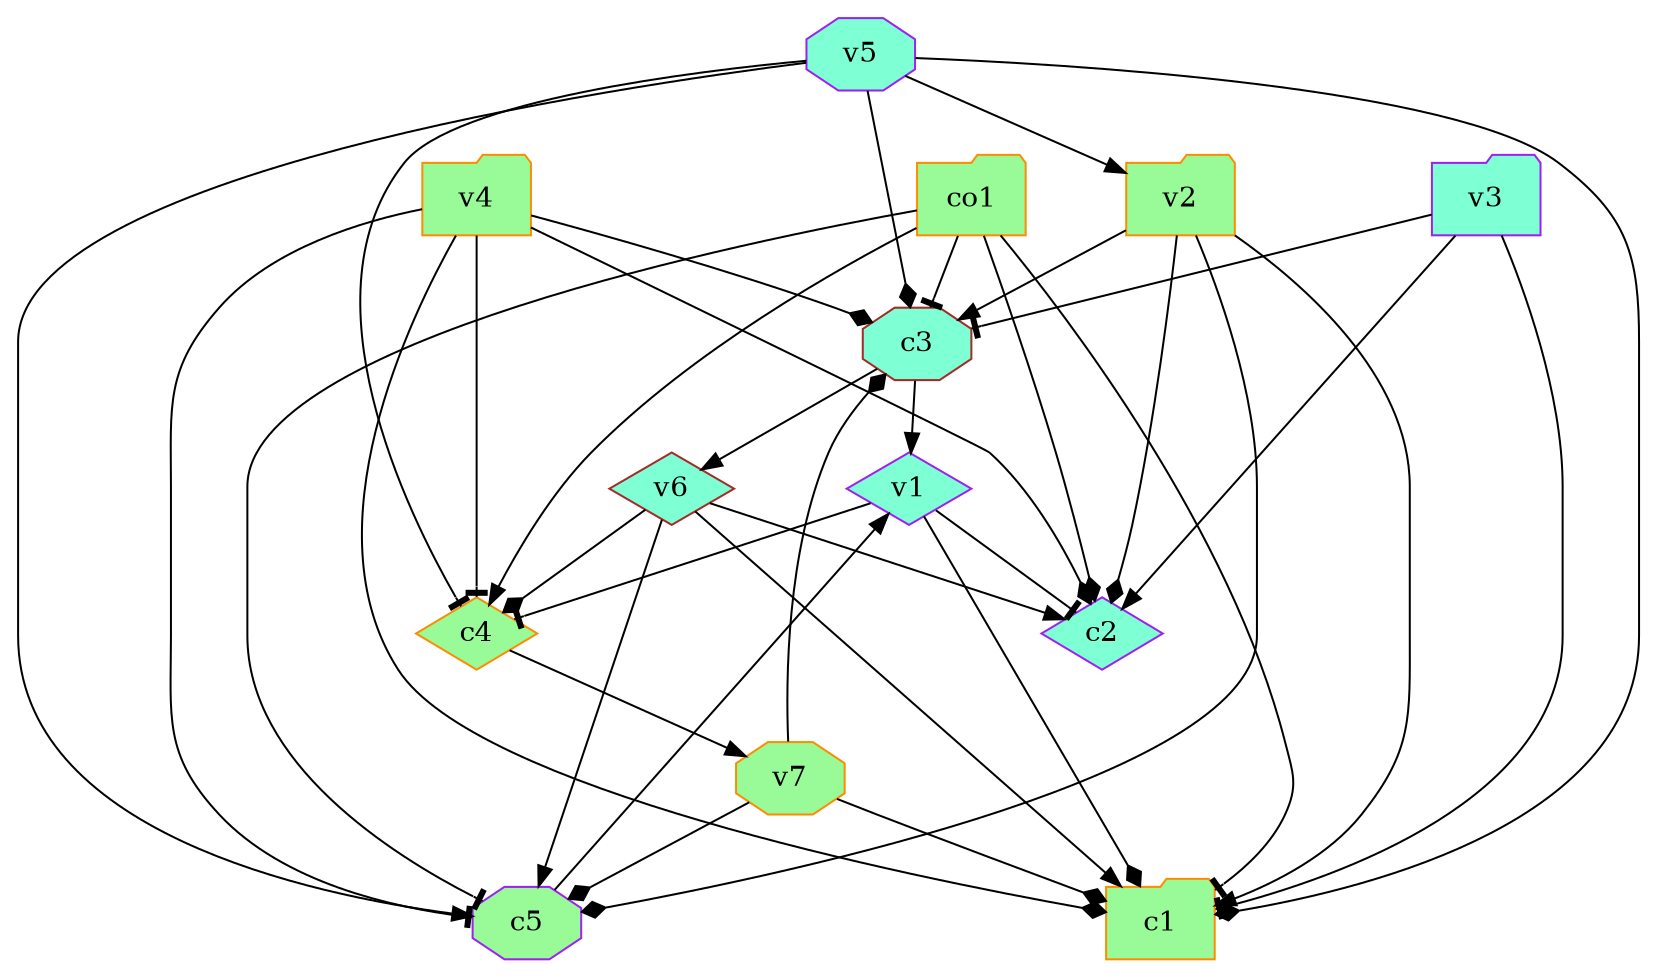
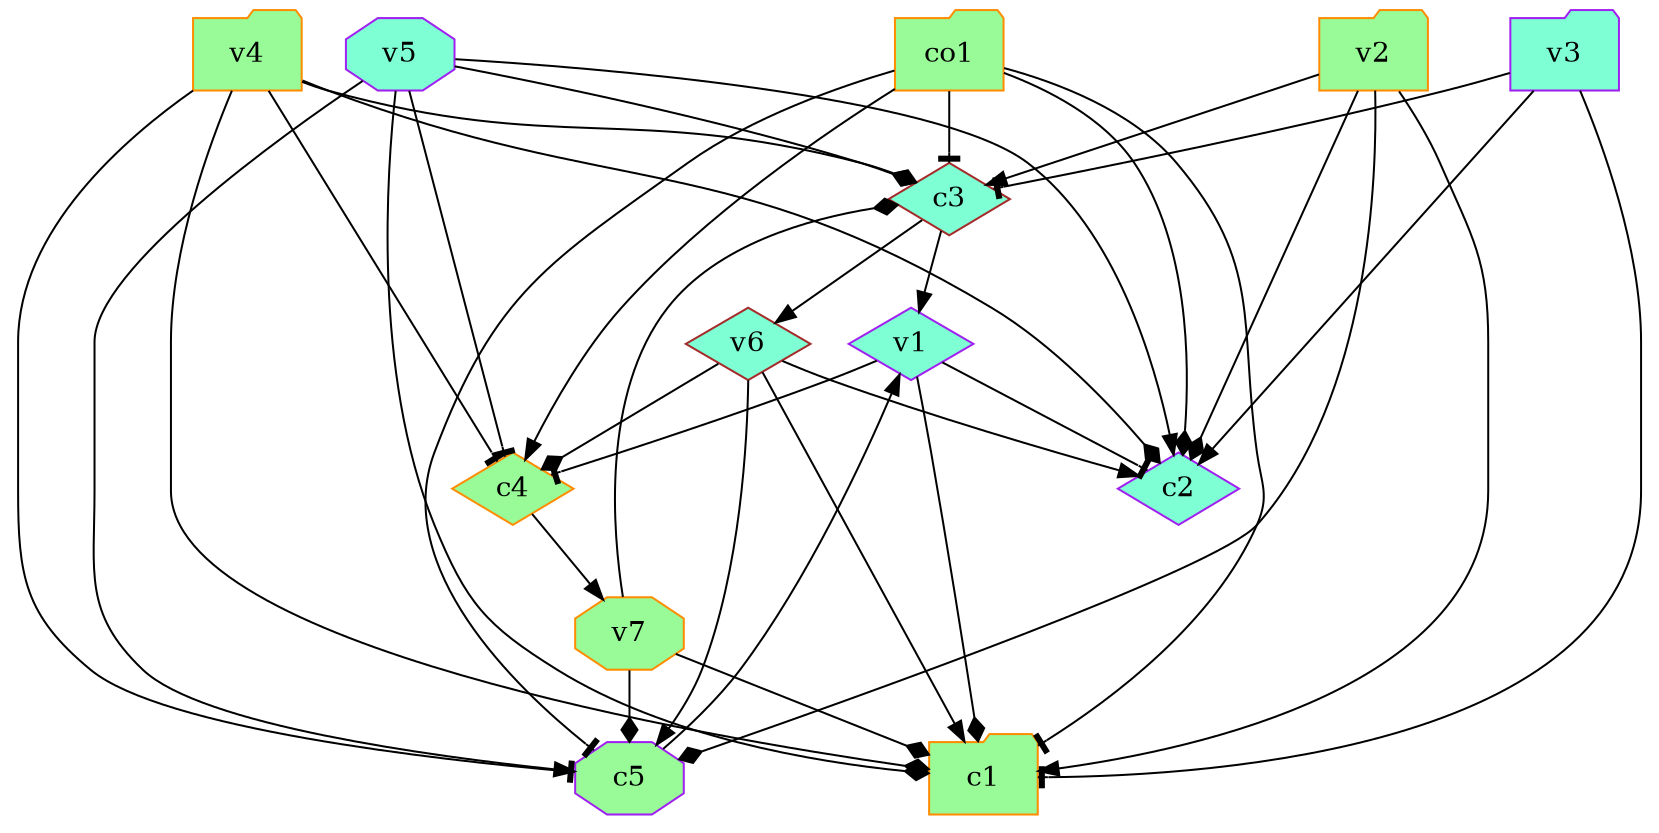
(1006, 120) -> (901, 115)
(917, 344) -> (949, 199)
